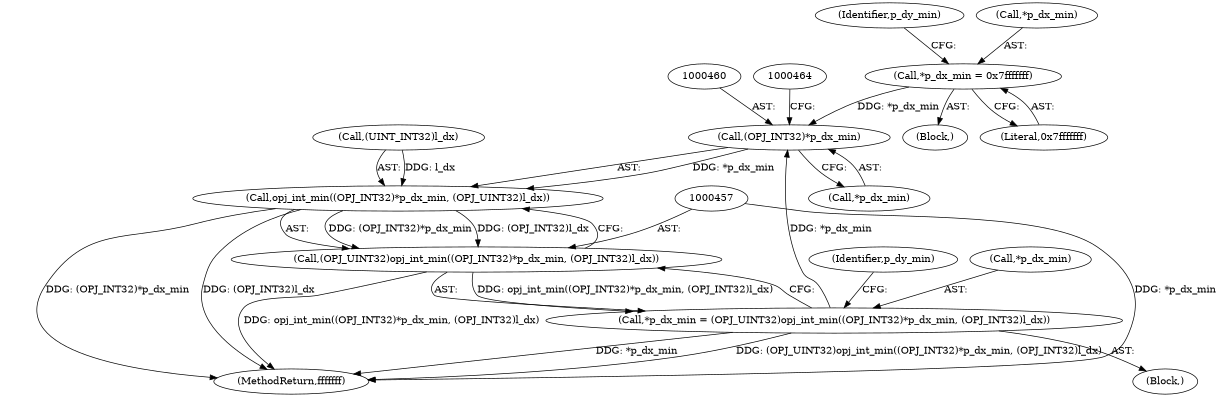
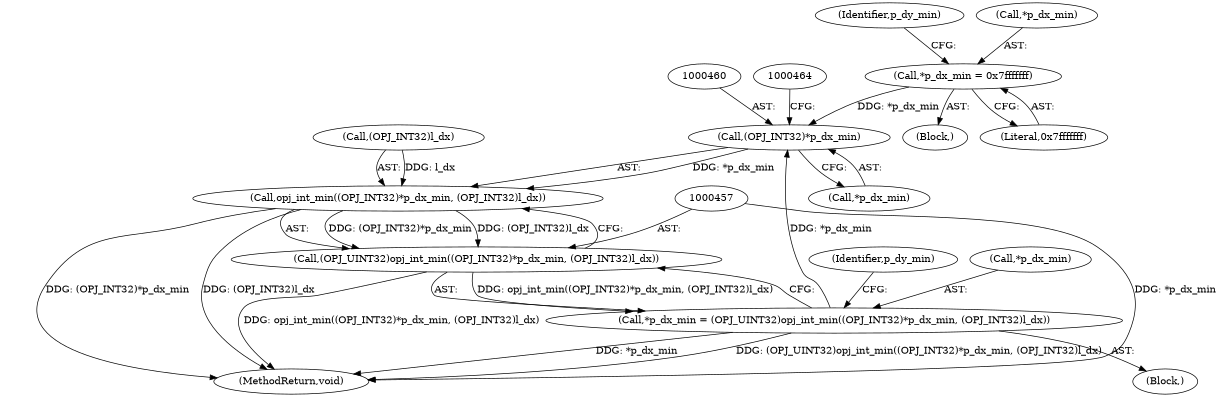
(399, 137) -> (399, 137)
(398, 198) -> (398, 198)
(291, 382) -> (291, 382)
